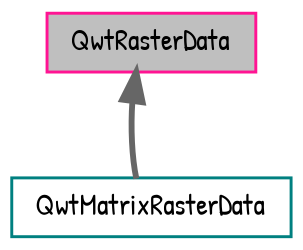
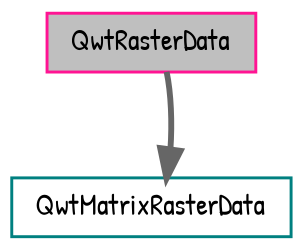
(132, 140) -> (171, 110)
